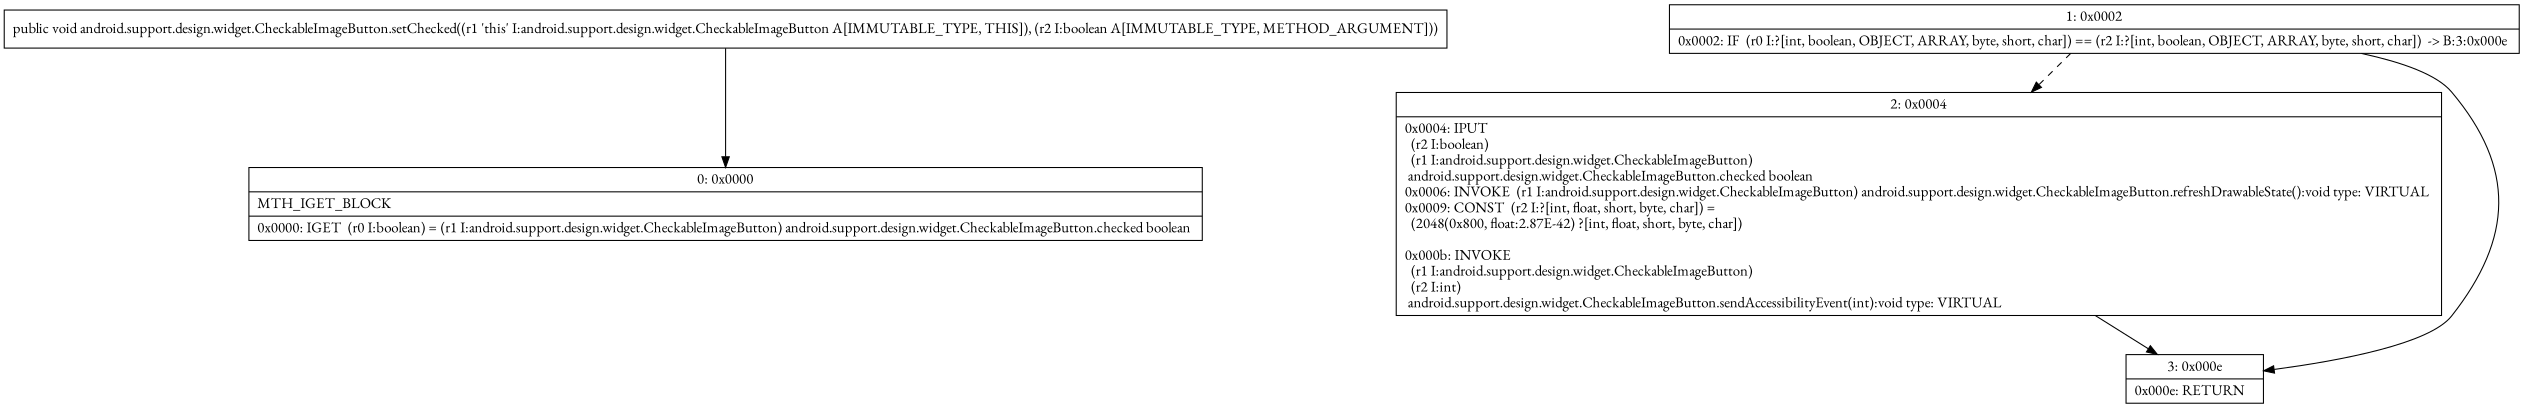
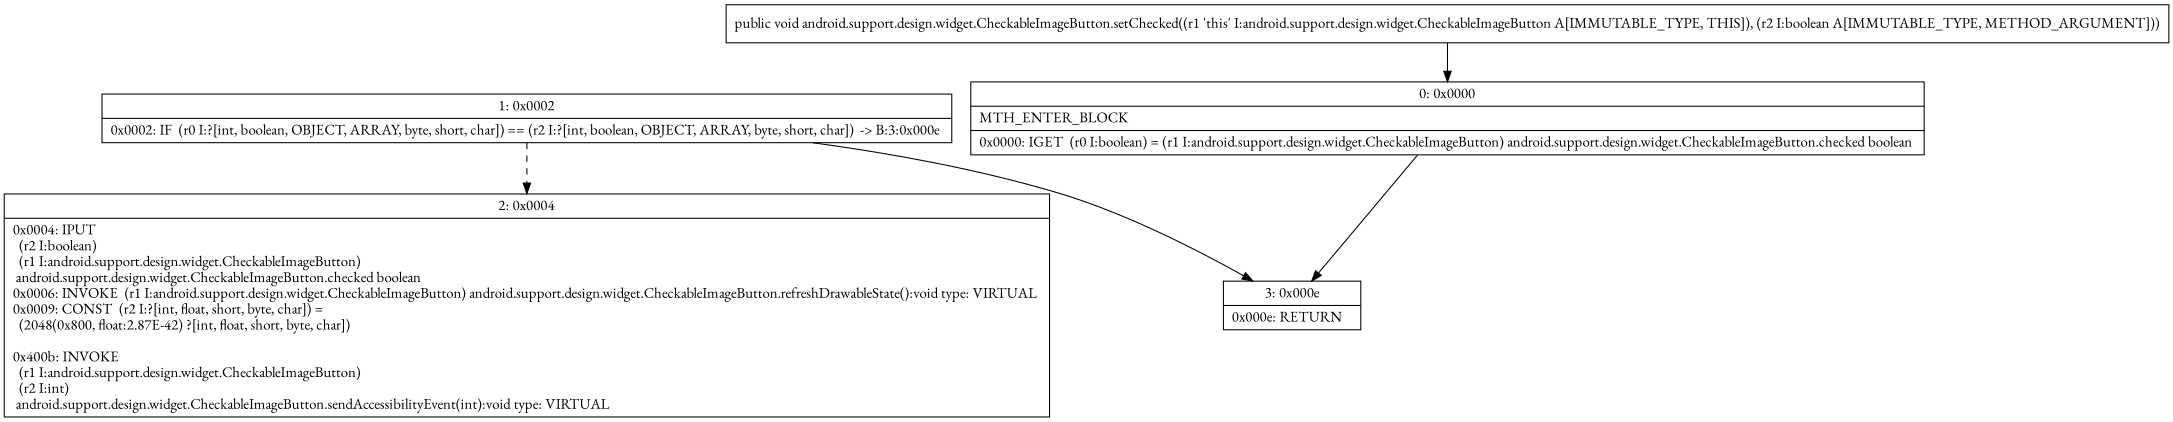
(324, 203) -> (1054, 118)
(1461, 255) -> (69, 357)
(2122, 332) -> (1368, 214)
